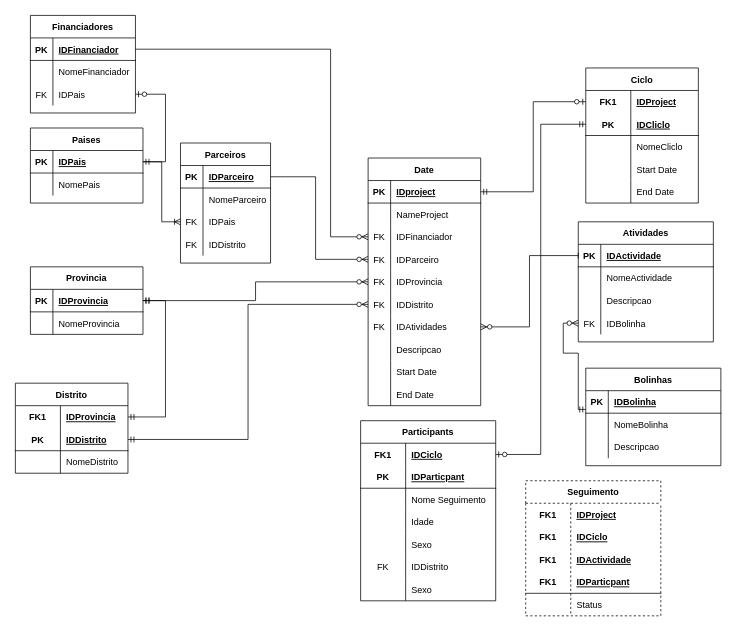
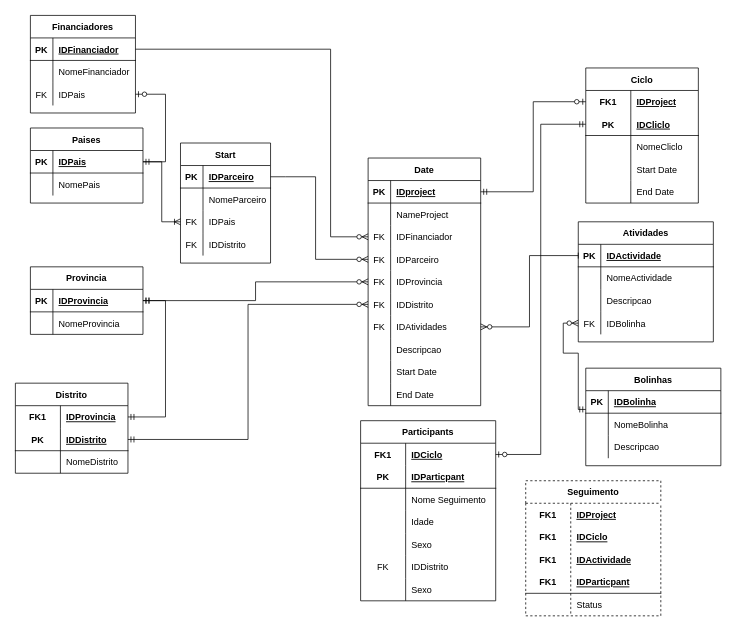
(225, 155) -> (225, 155)
